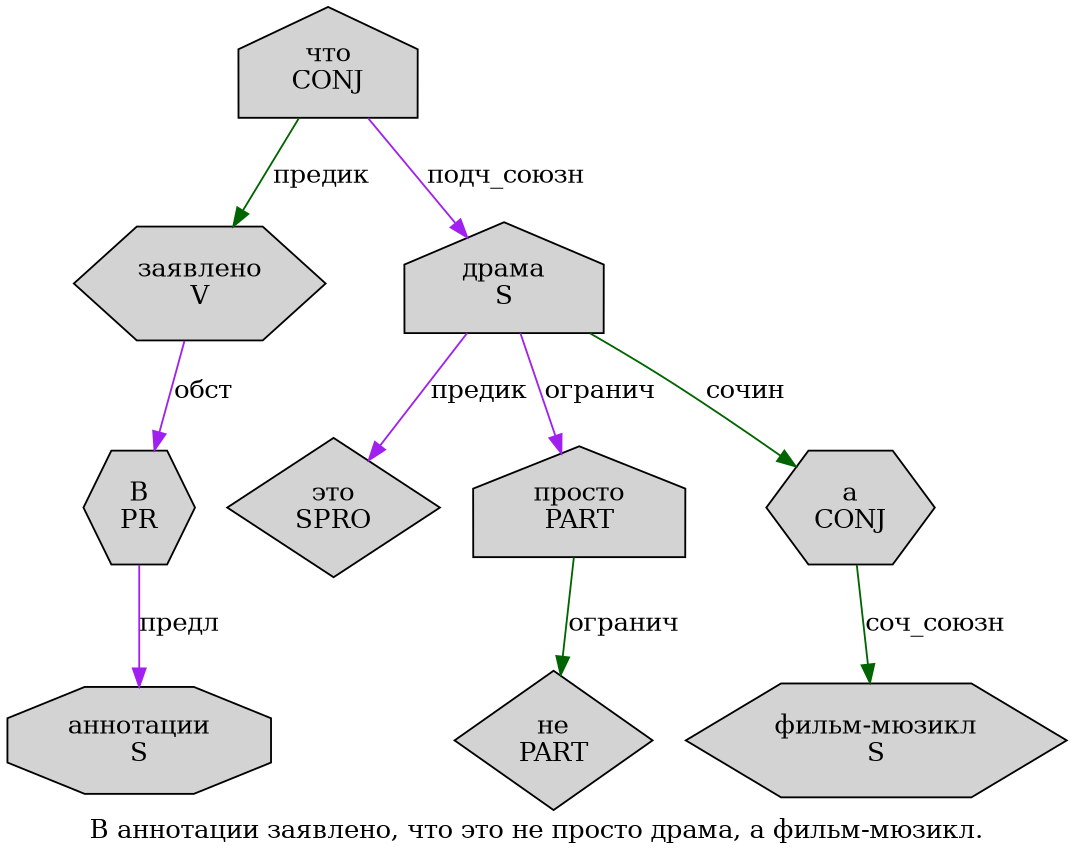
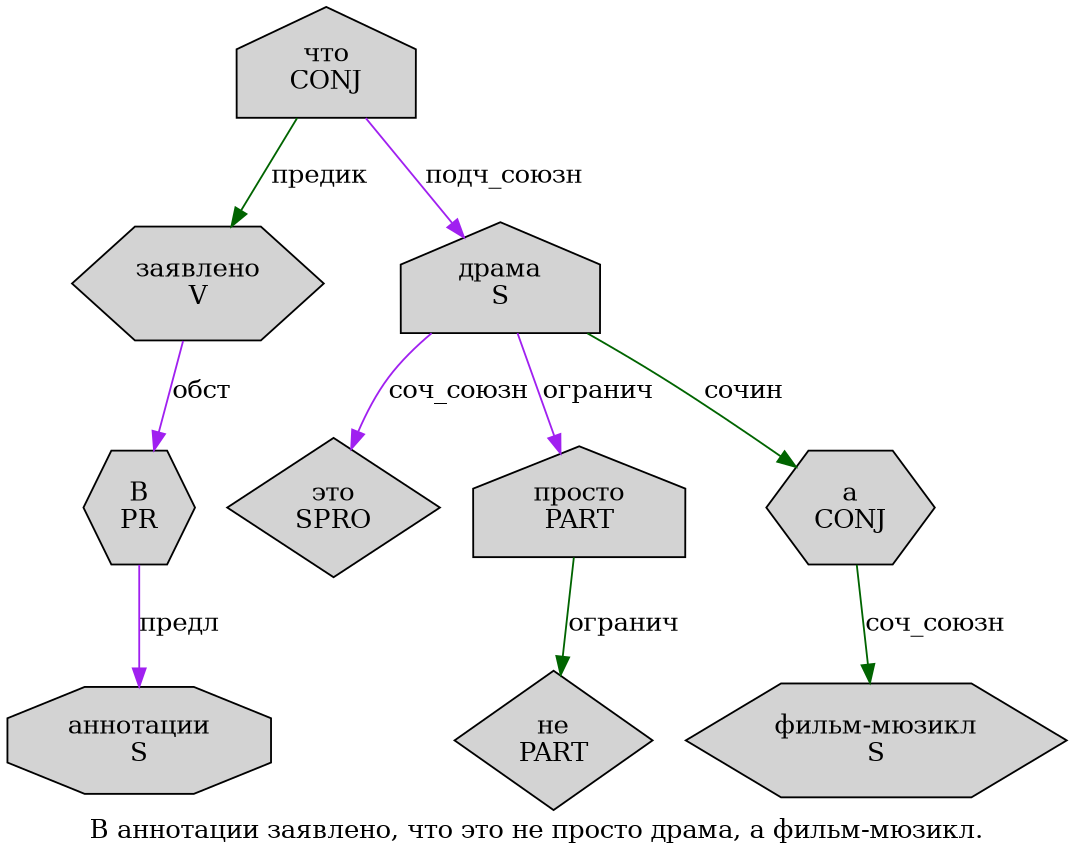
(479, 391) -> (458, 391)
